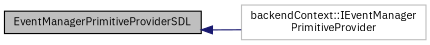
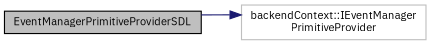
(227, 30) -> (216, 15)
